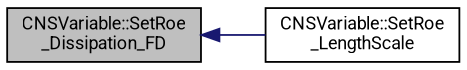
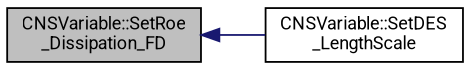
(362, 35) -> (364, 35)
